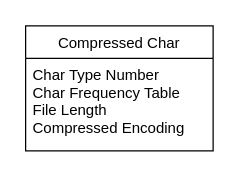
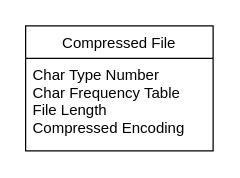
(119, 43) -> (119, 43)
